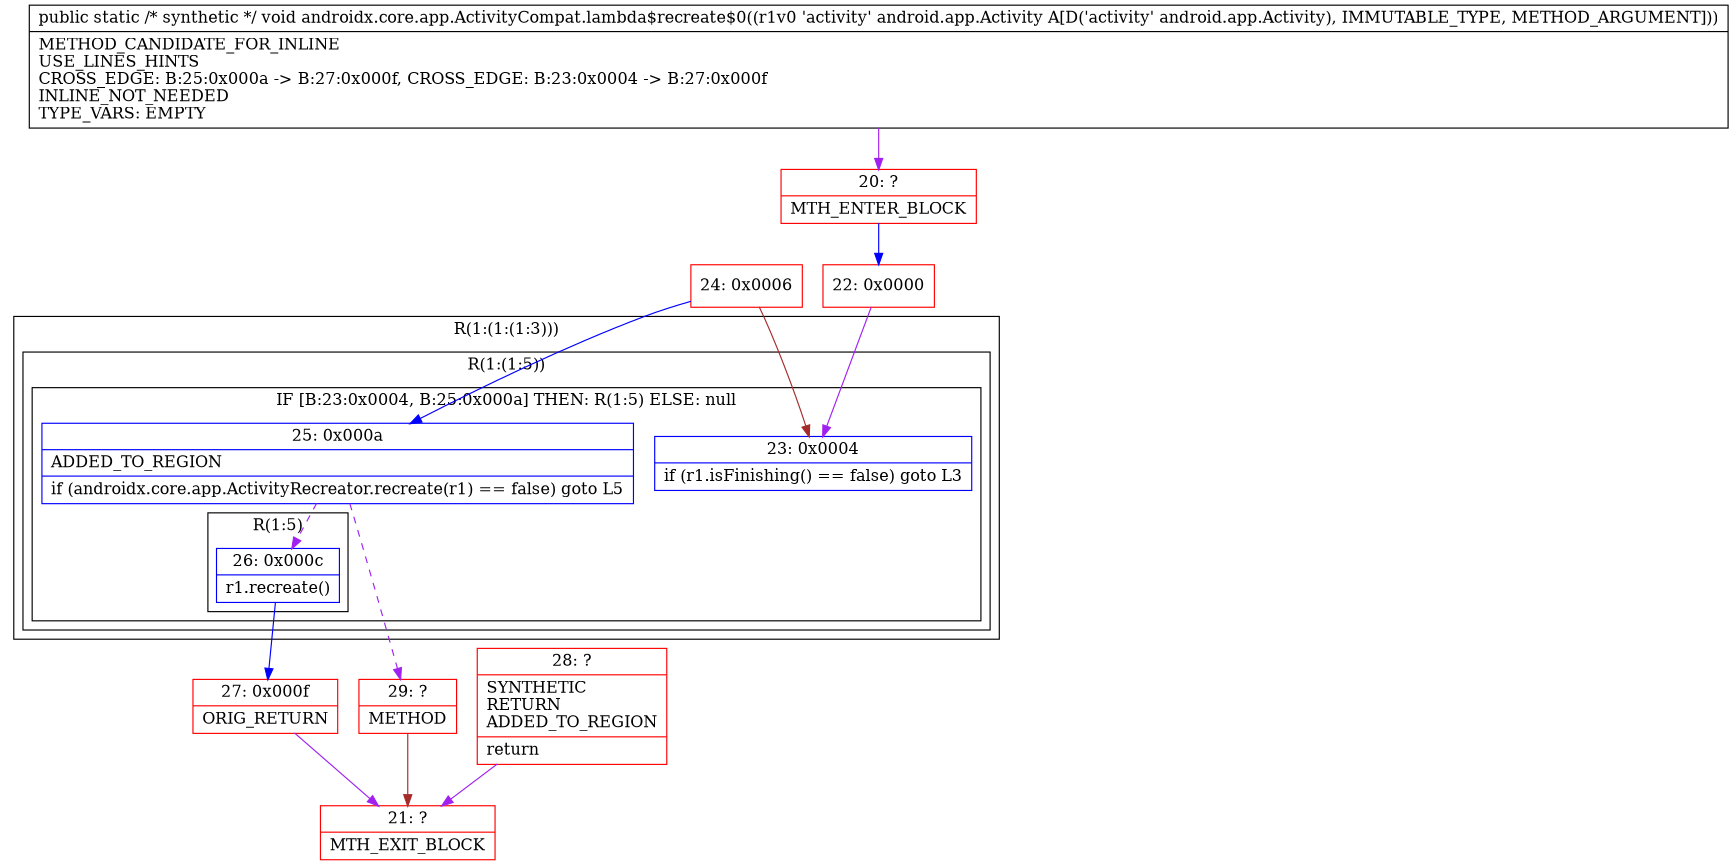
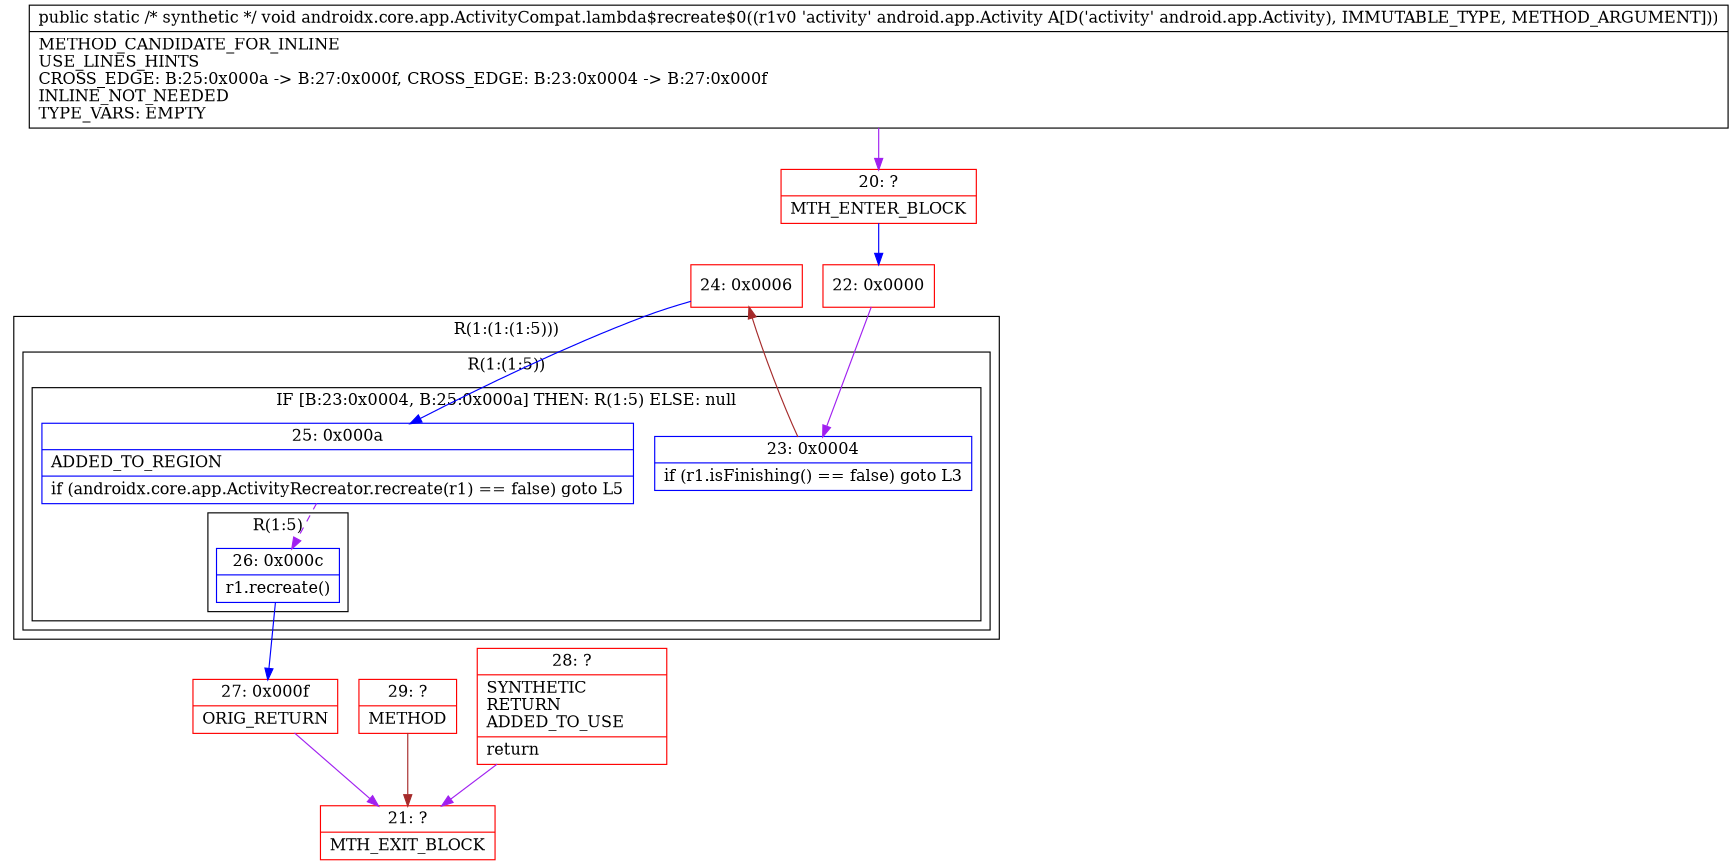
(507, 330) -> (507, 330)
(784, 366) -> (773, 378)
(374, 586) -> none
(572, 722) -> (556, 722)
